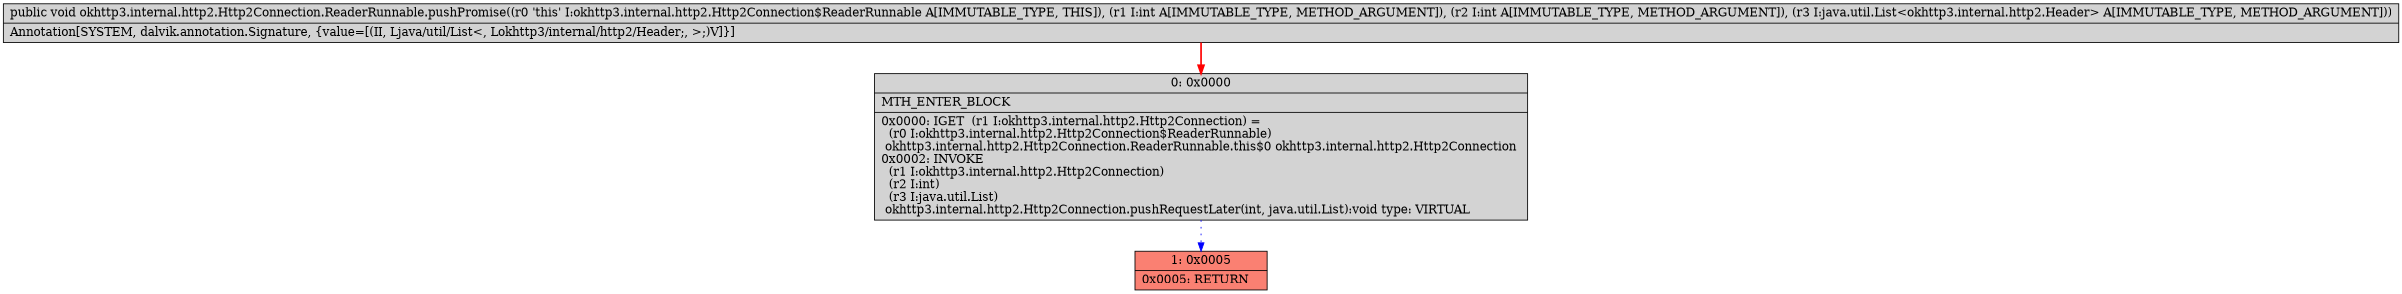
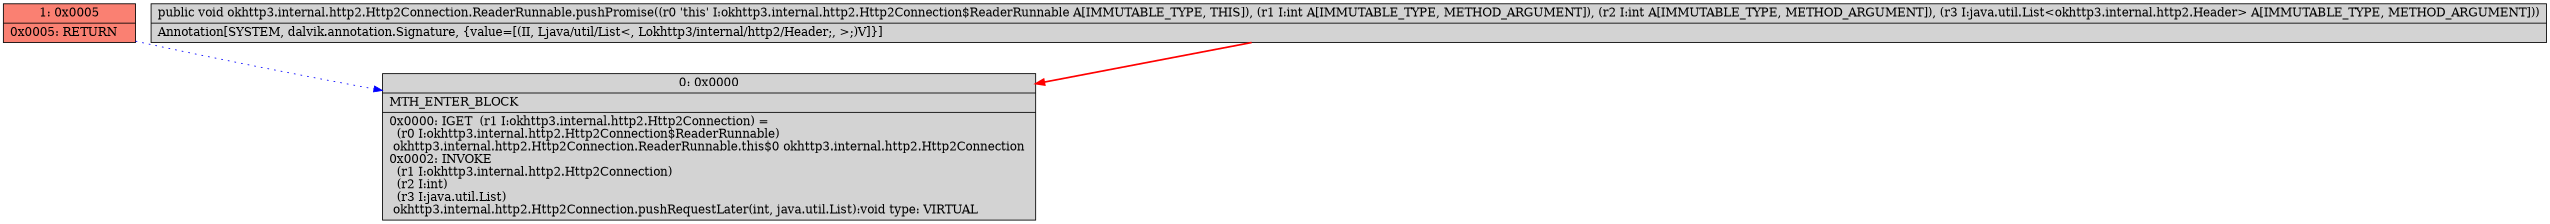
(1201, 231) -> (255, 66)
